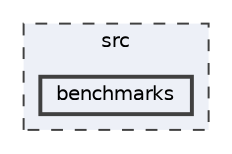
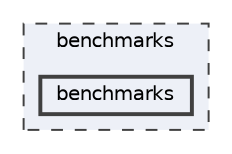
(116, 42) -> (116, 42)
